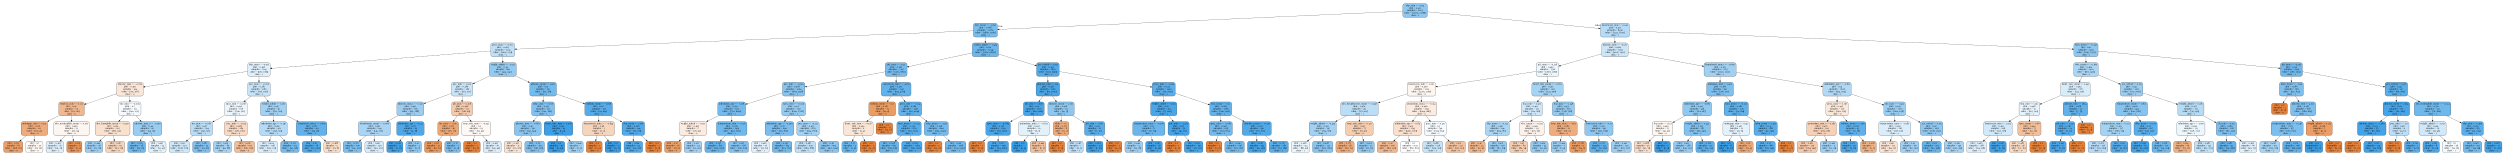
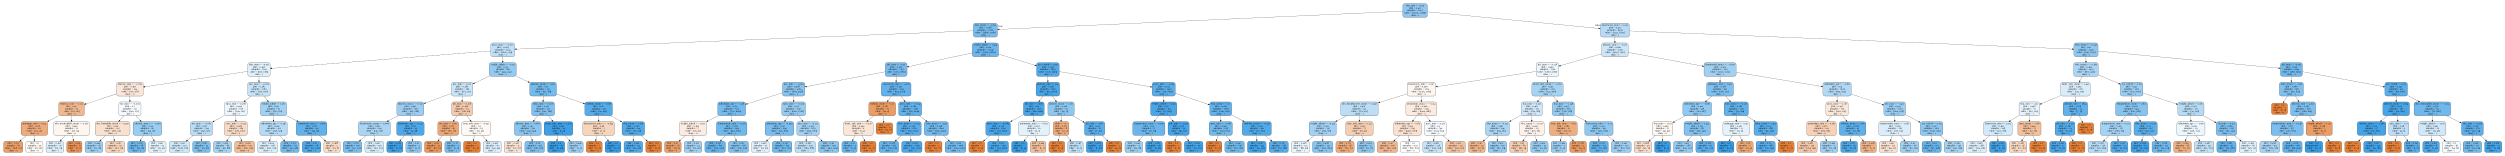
(2334, 147) -> (2334, 147)
